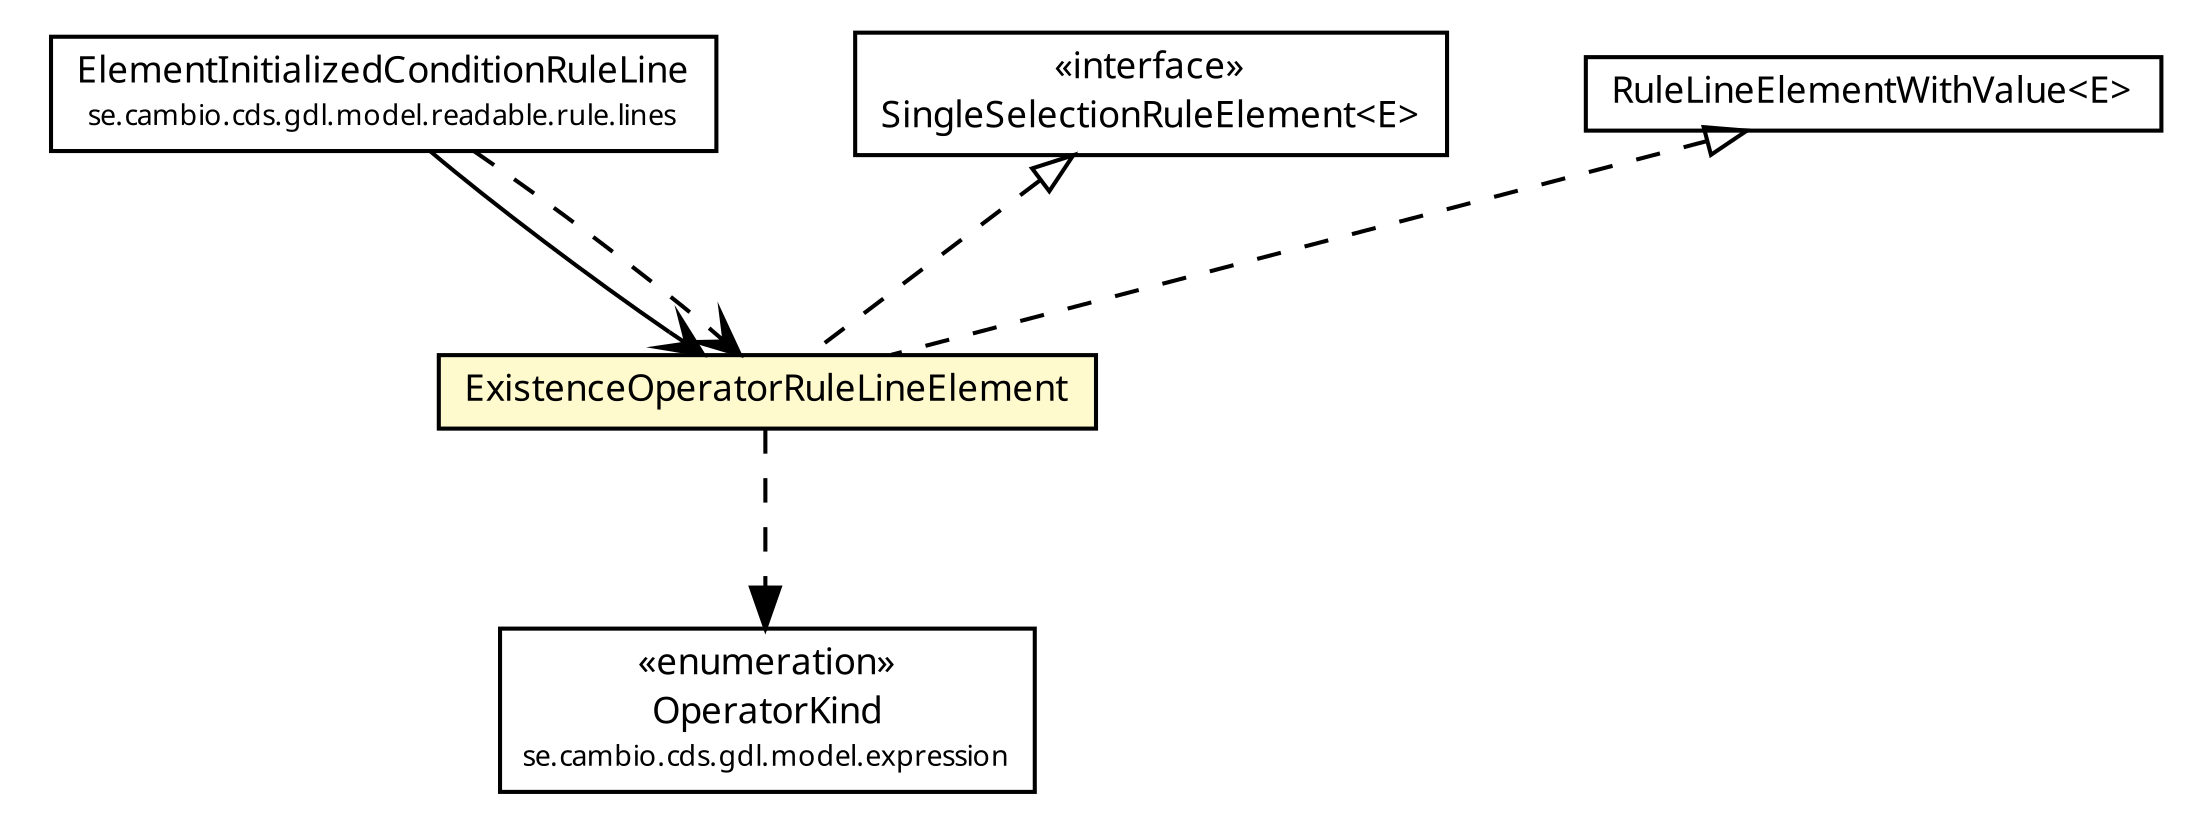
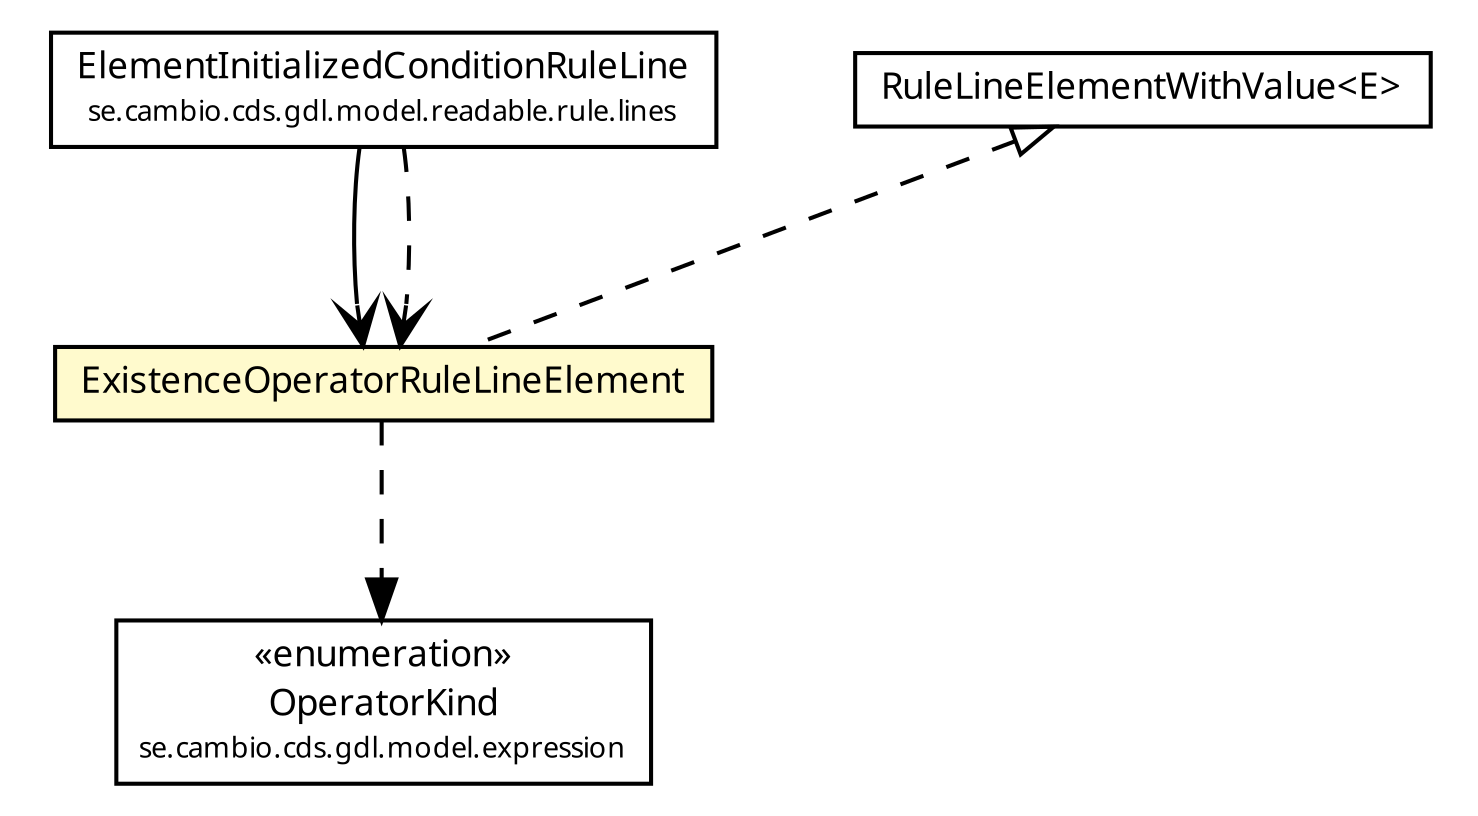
(1149, 94) -> none
